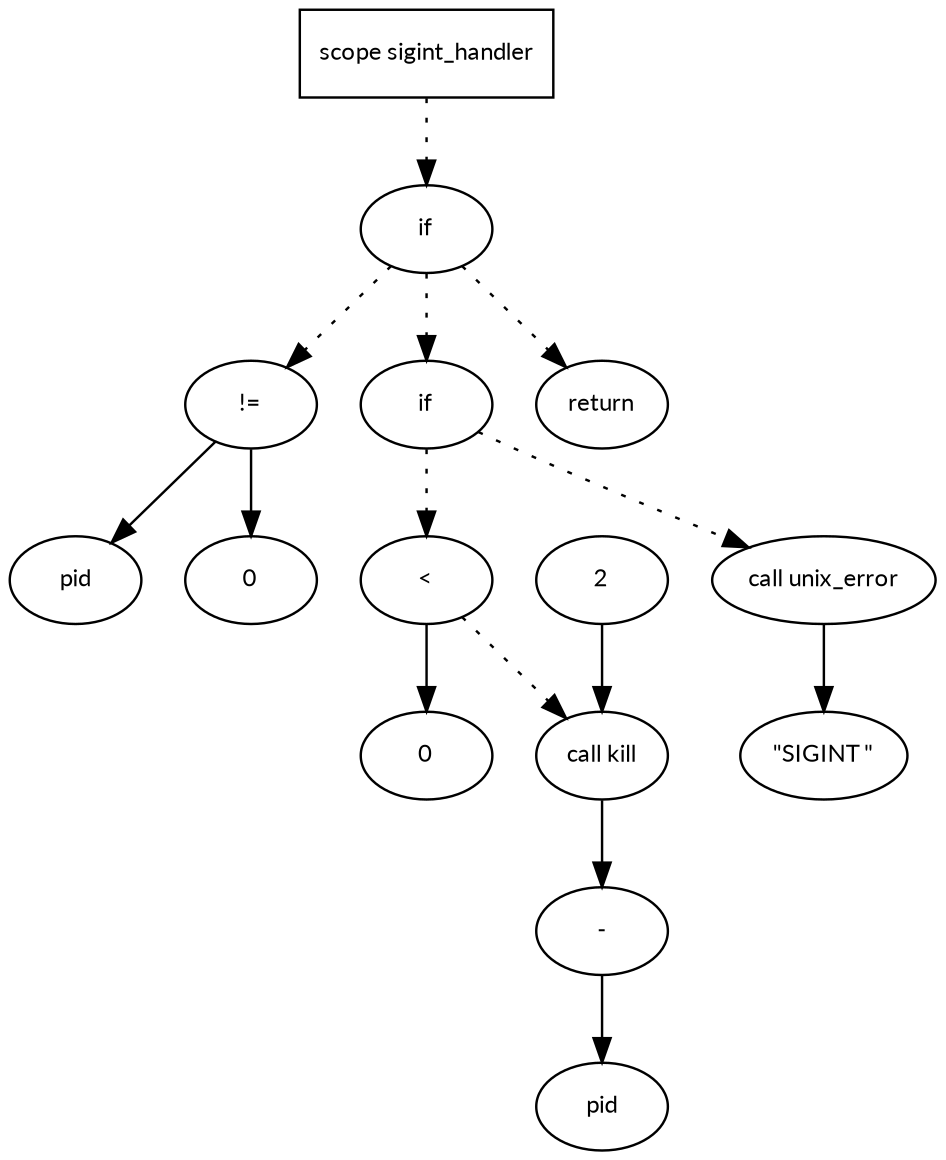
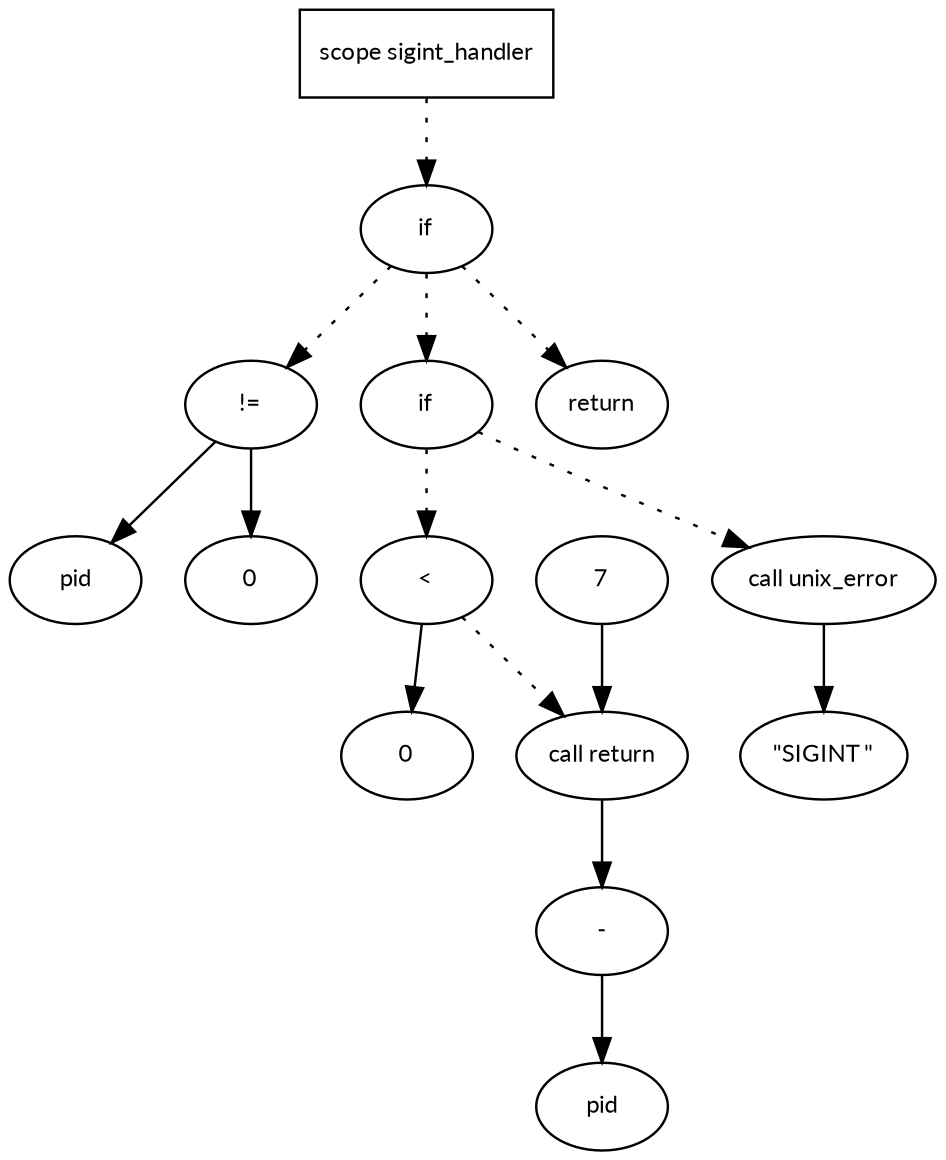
(602, 580) -> (602, 580)
(602, 756) -> (602, 756)
